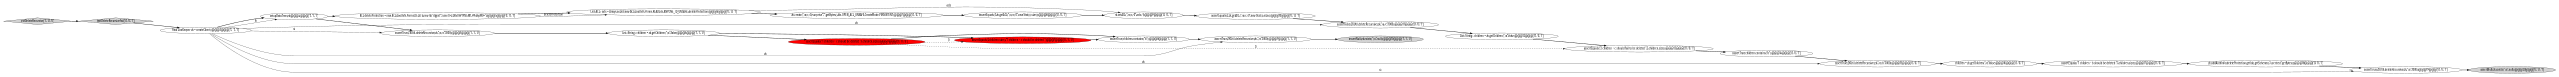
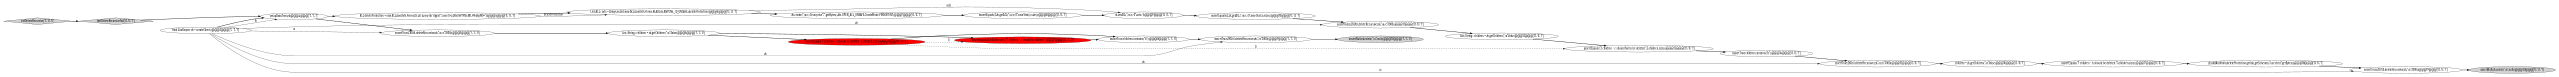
(155, 25) -> (200, 18)
